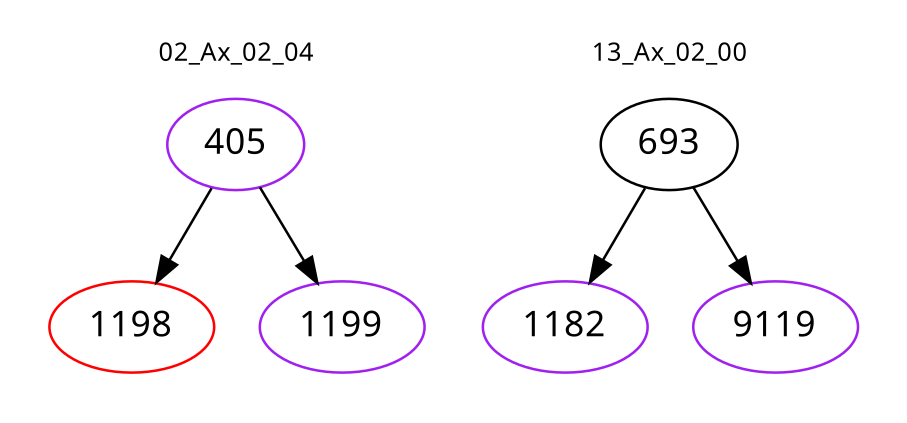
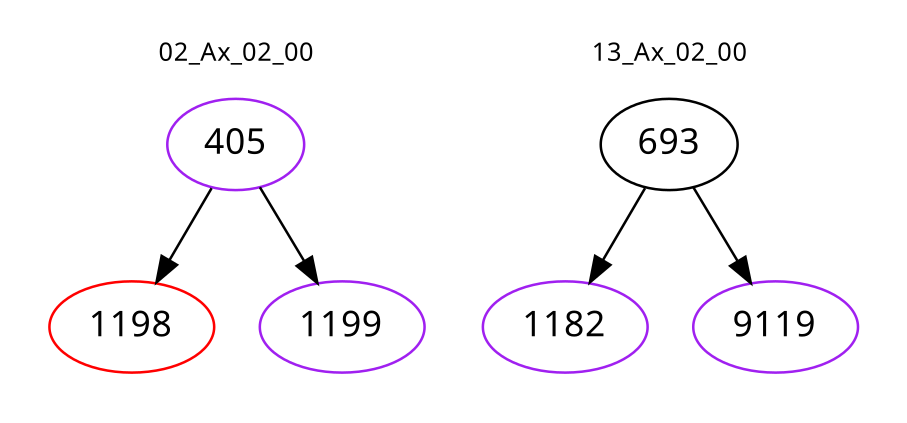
(237, 54) -> (237, 54)
